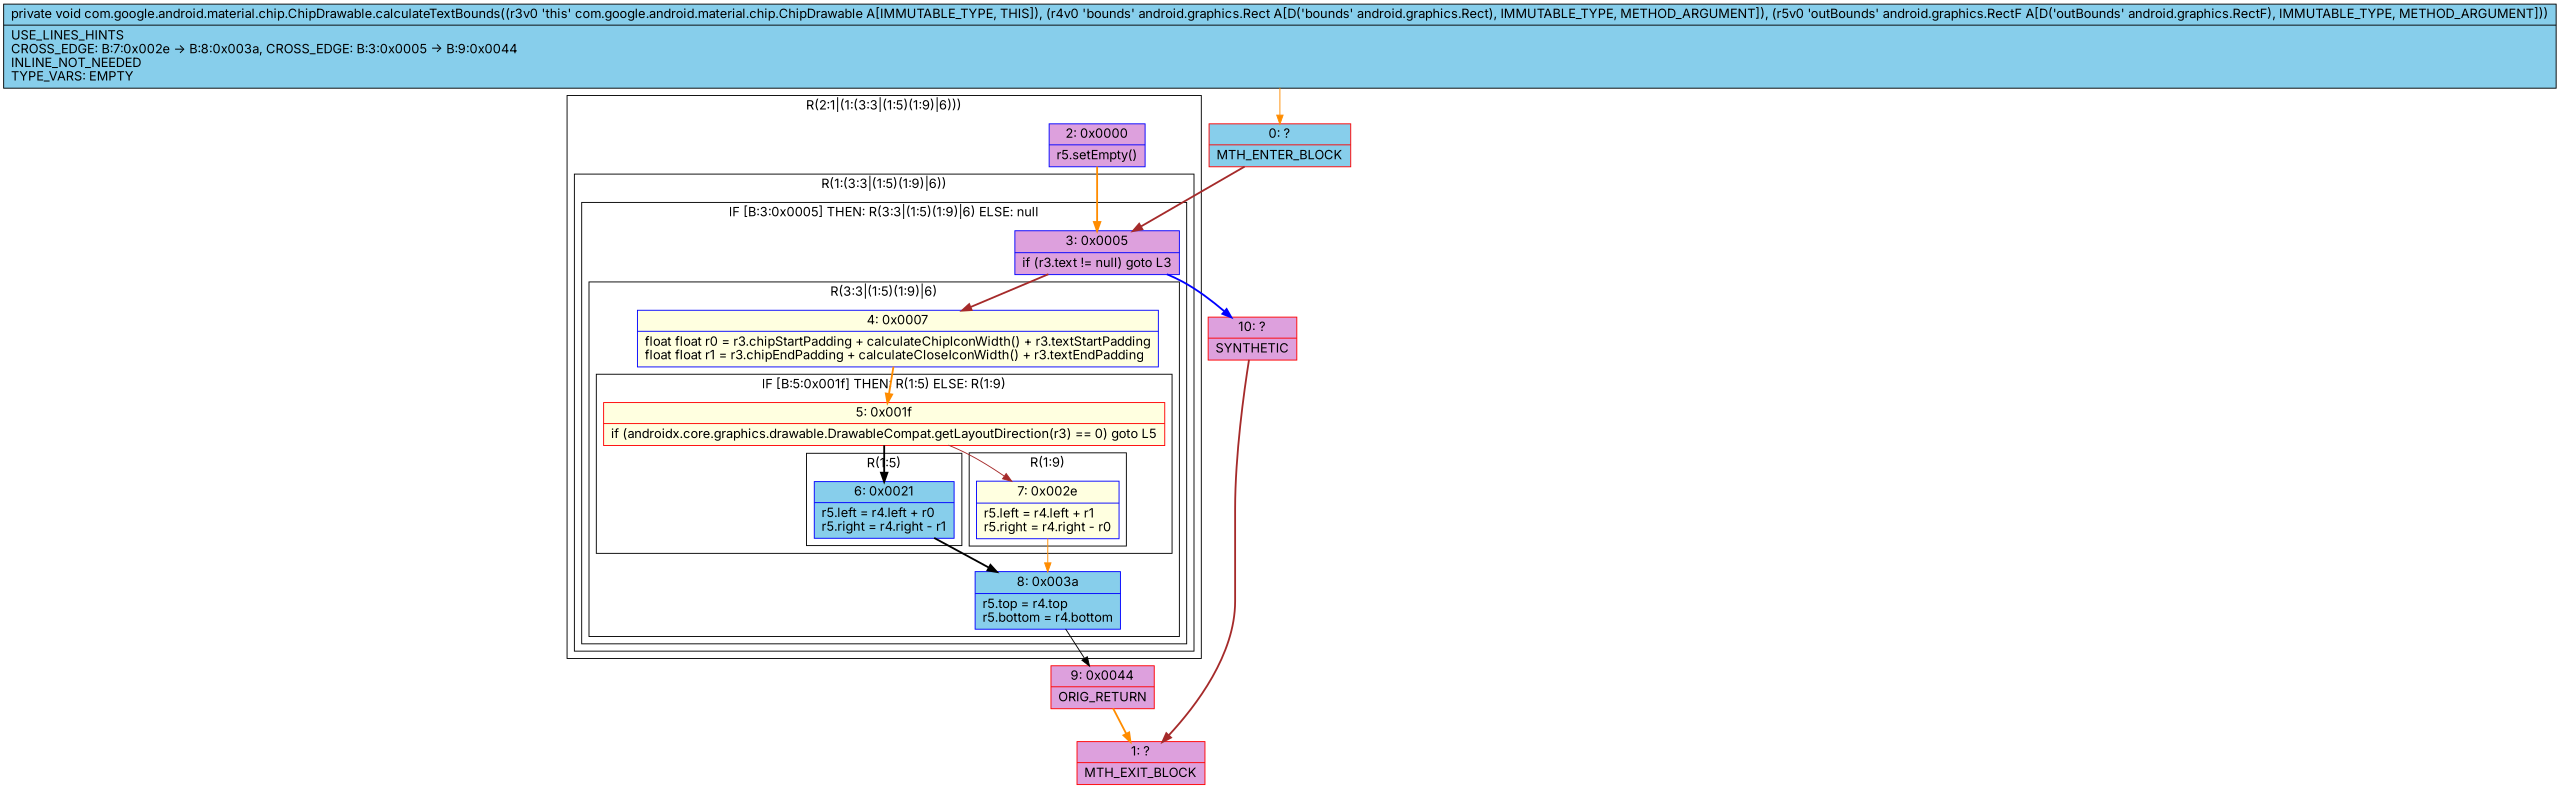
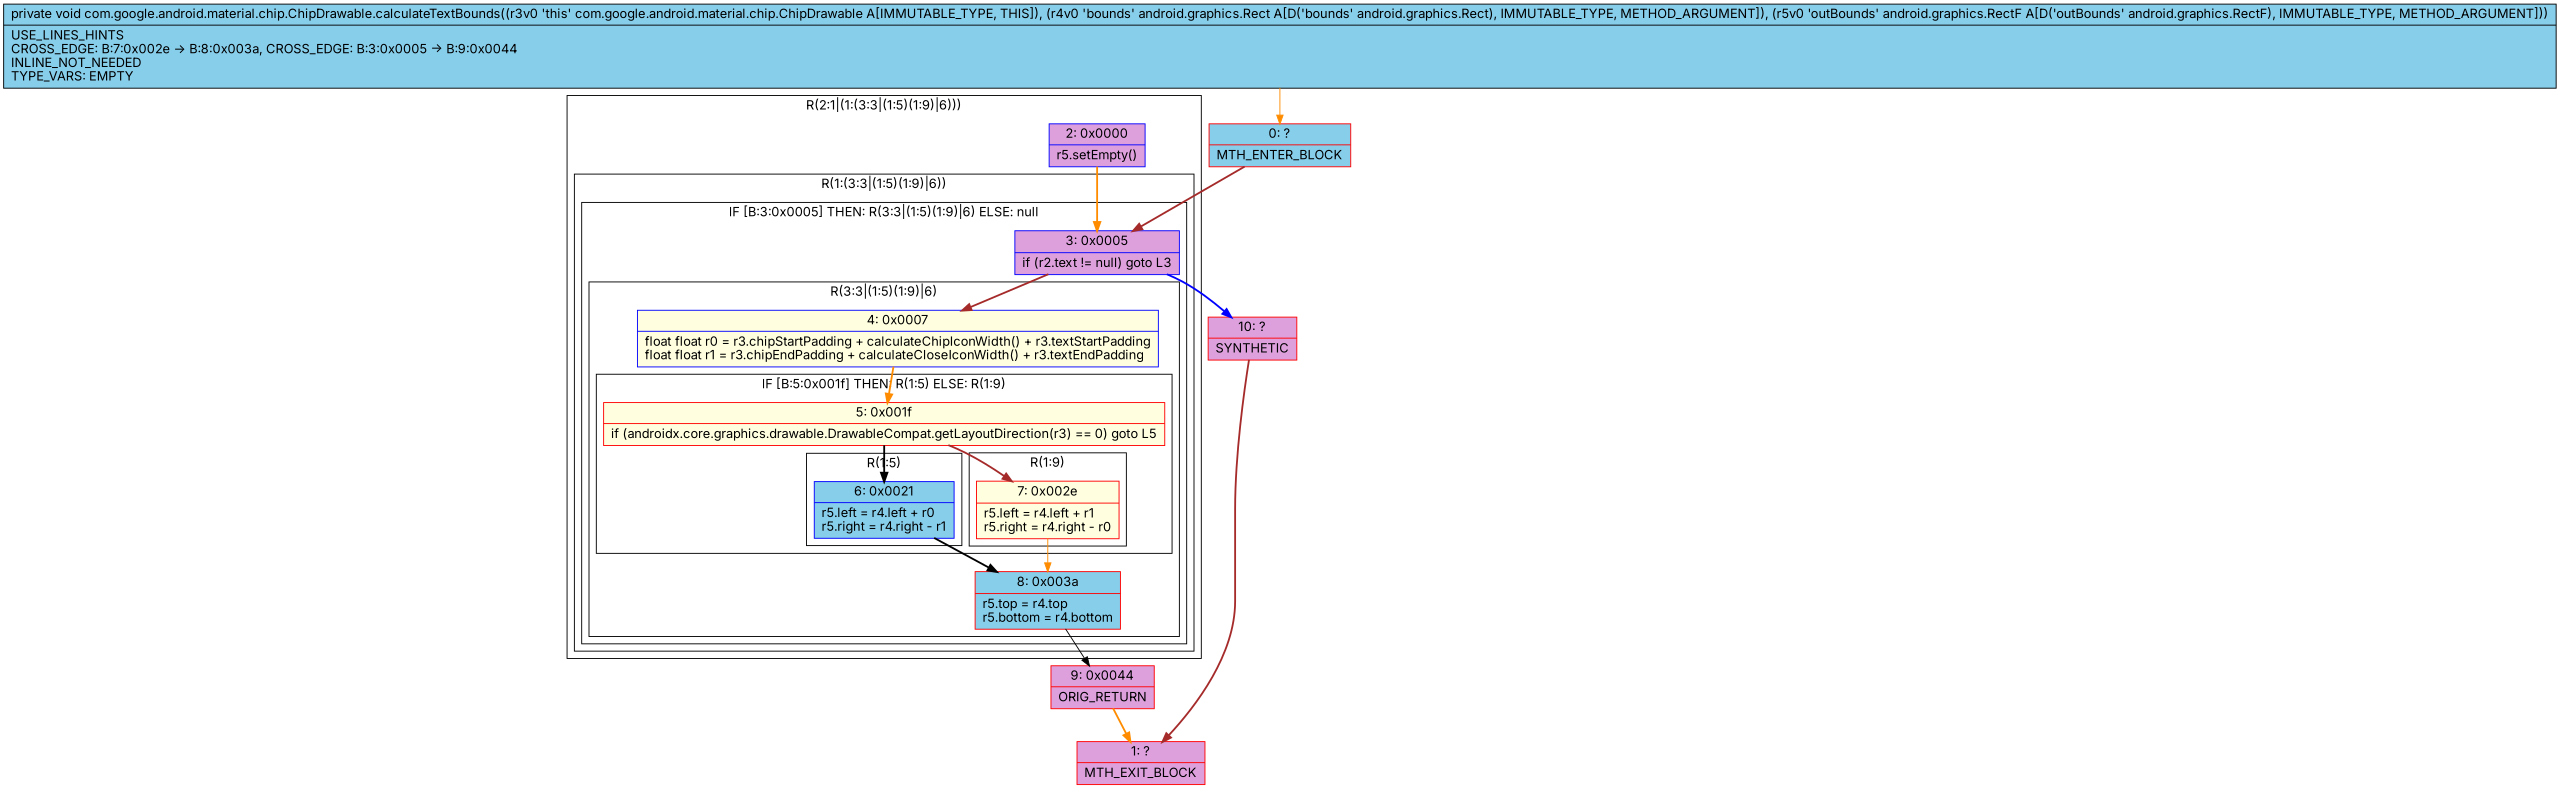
(1097, 263) -> (1097, 263)
(977, 459) -> (977, 459)
(1048, 510) -> (1048, 510)
(1048, 600) -> (1048, 600)
